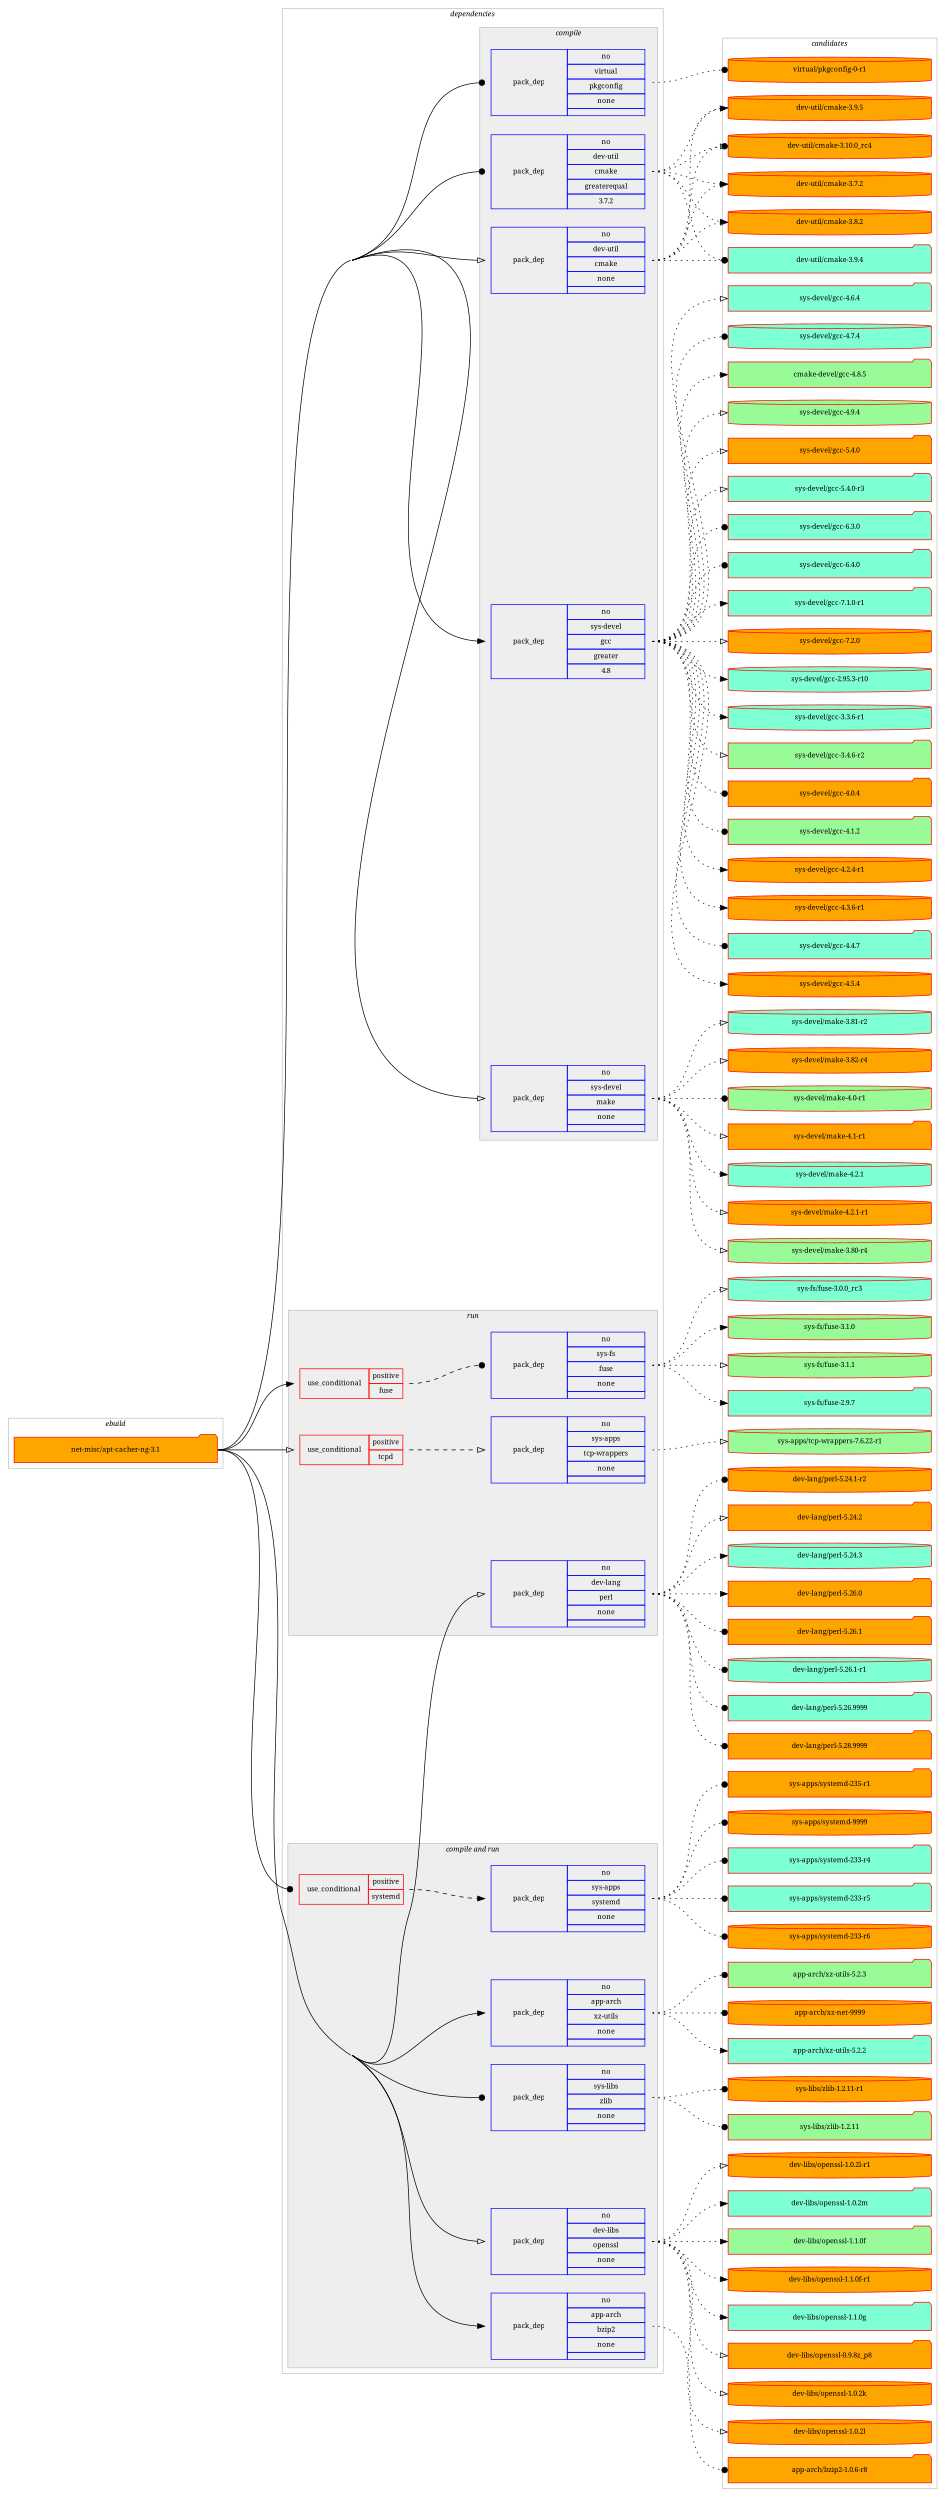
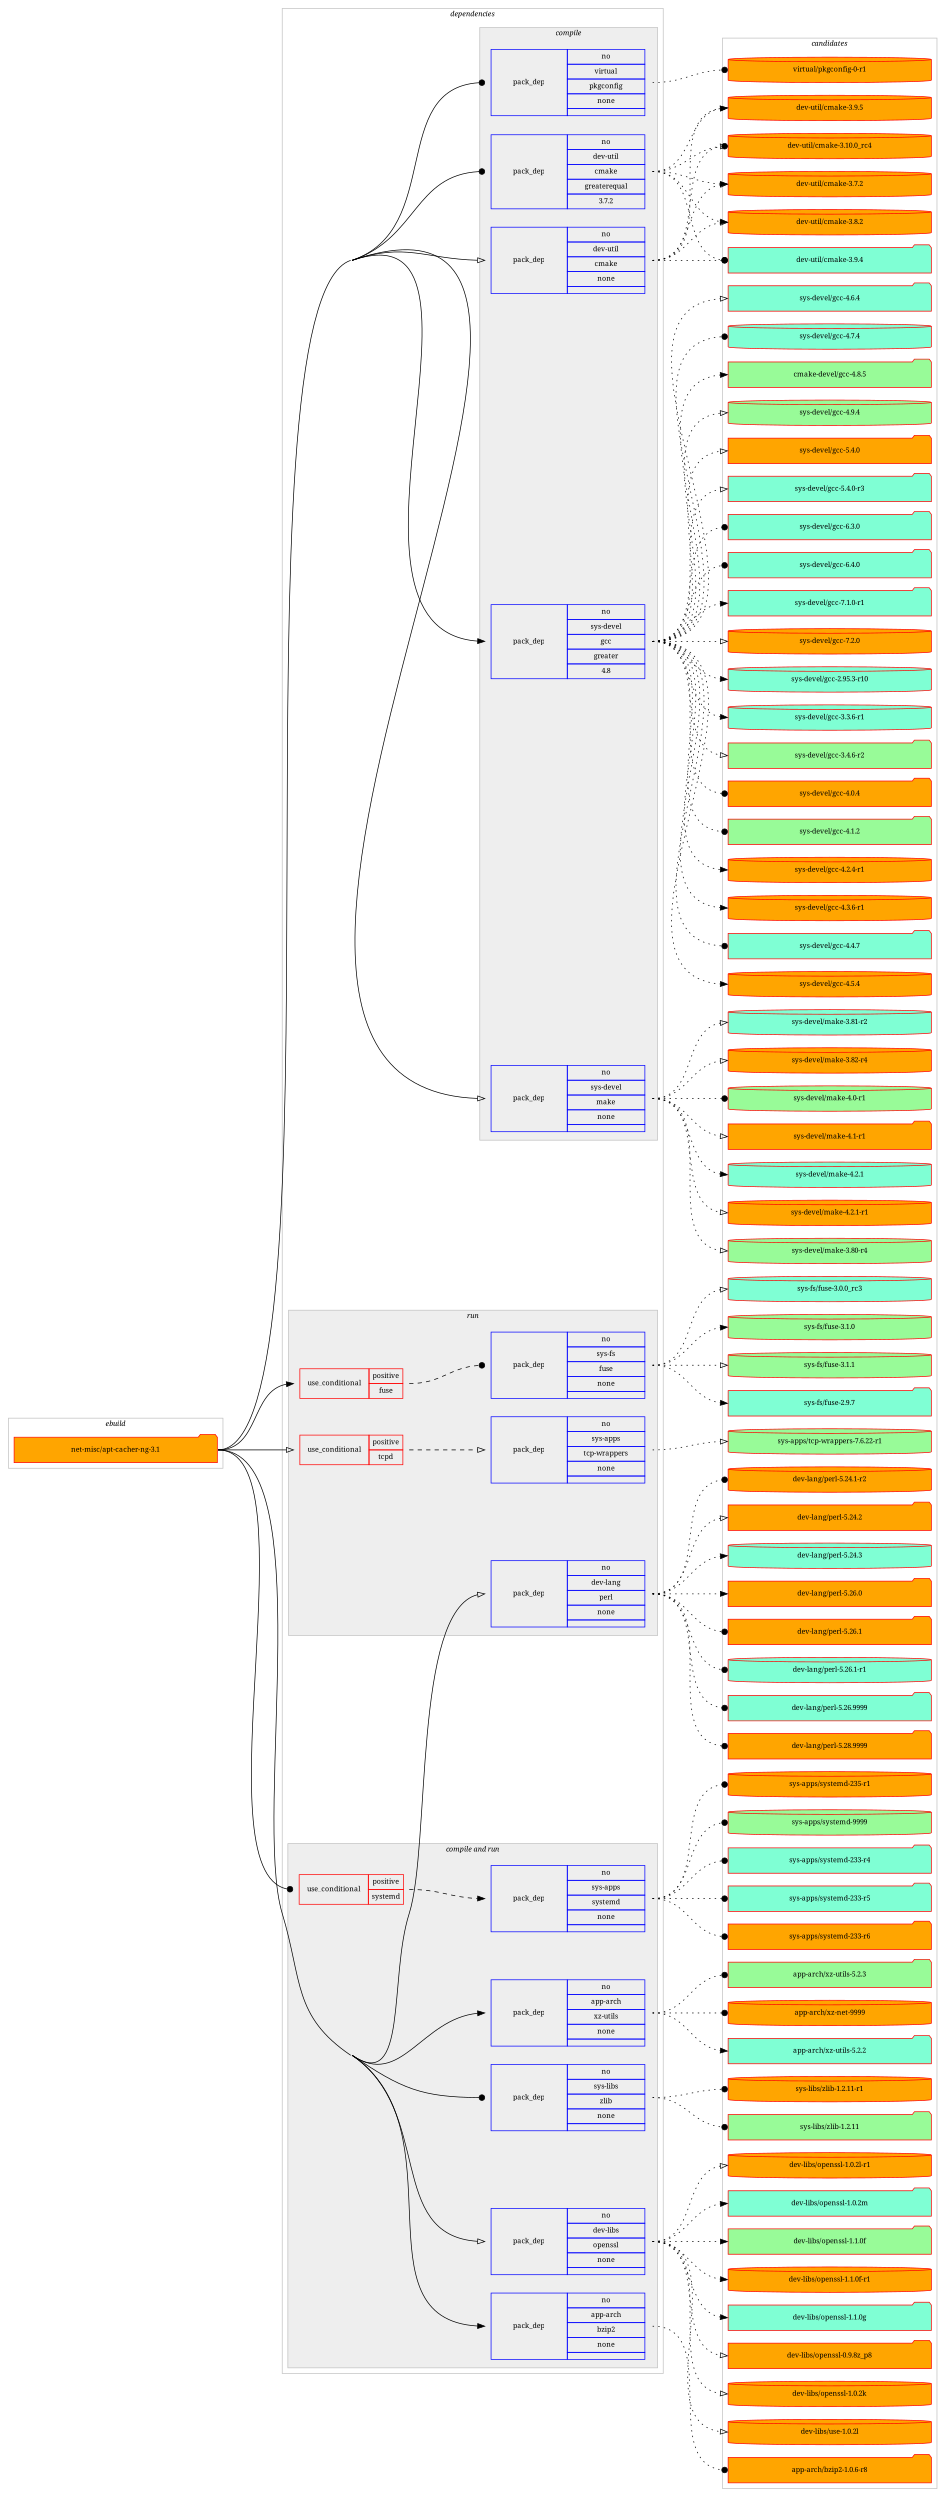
(830, 1784) -> (830, 1784)
(830, 1822) -> (830, 1822)
(830, 1937) -> (830, 1937)
(830, 2432) -> (830, 2432)
